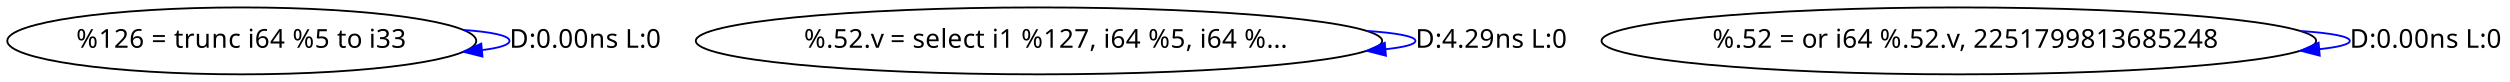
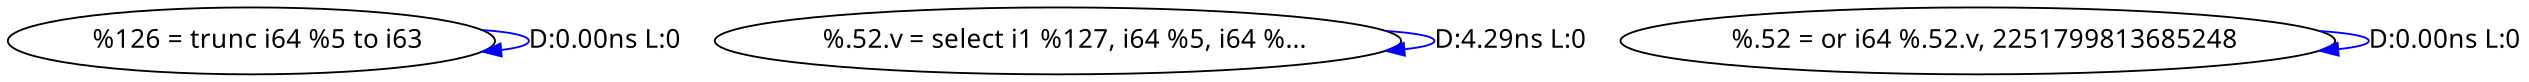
(242, 41) -> (251, 41)
